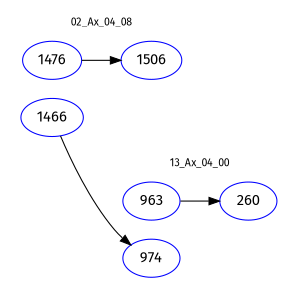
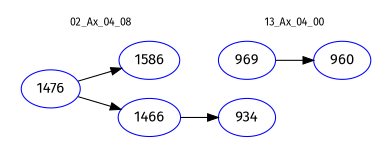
(151, 60) -> (149, 60)
none -> (94, 101)
(151, 201) -> (247, 60)
(248, 201) -> (342, 60)
(151, 258) -> (247, 117)
